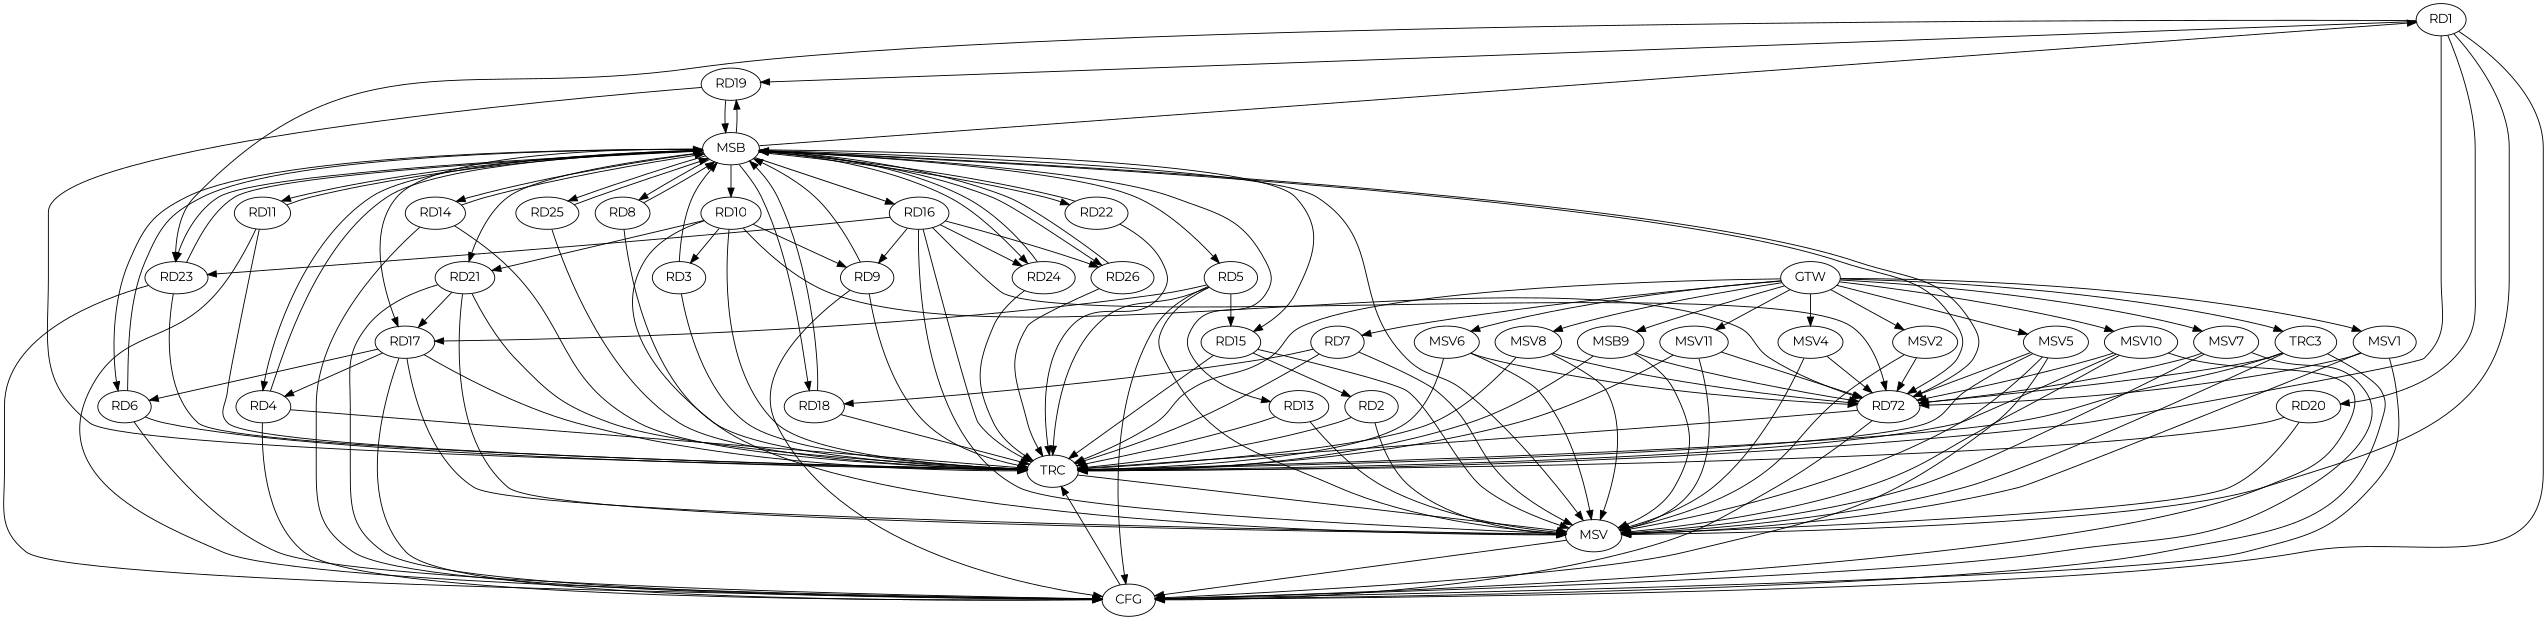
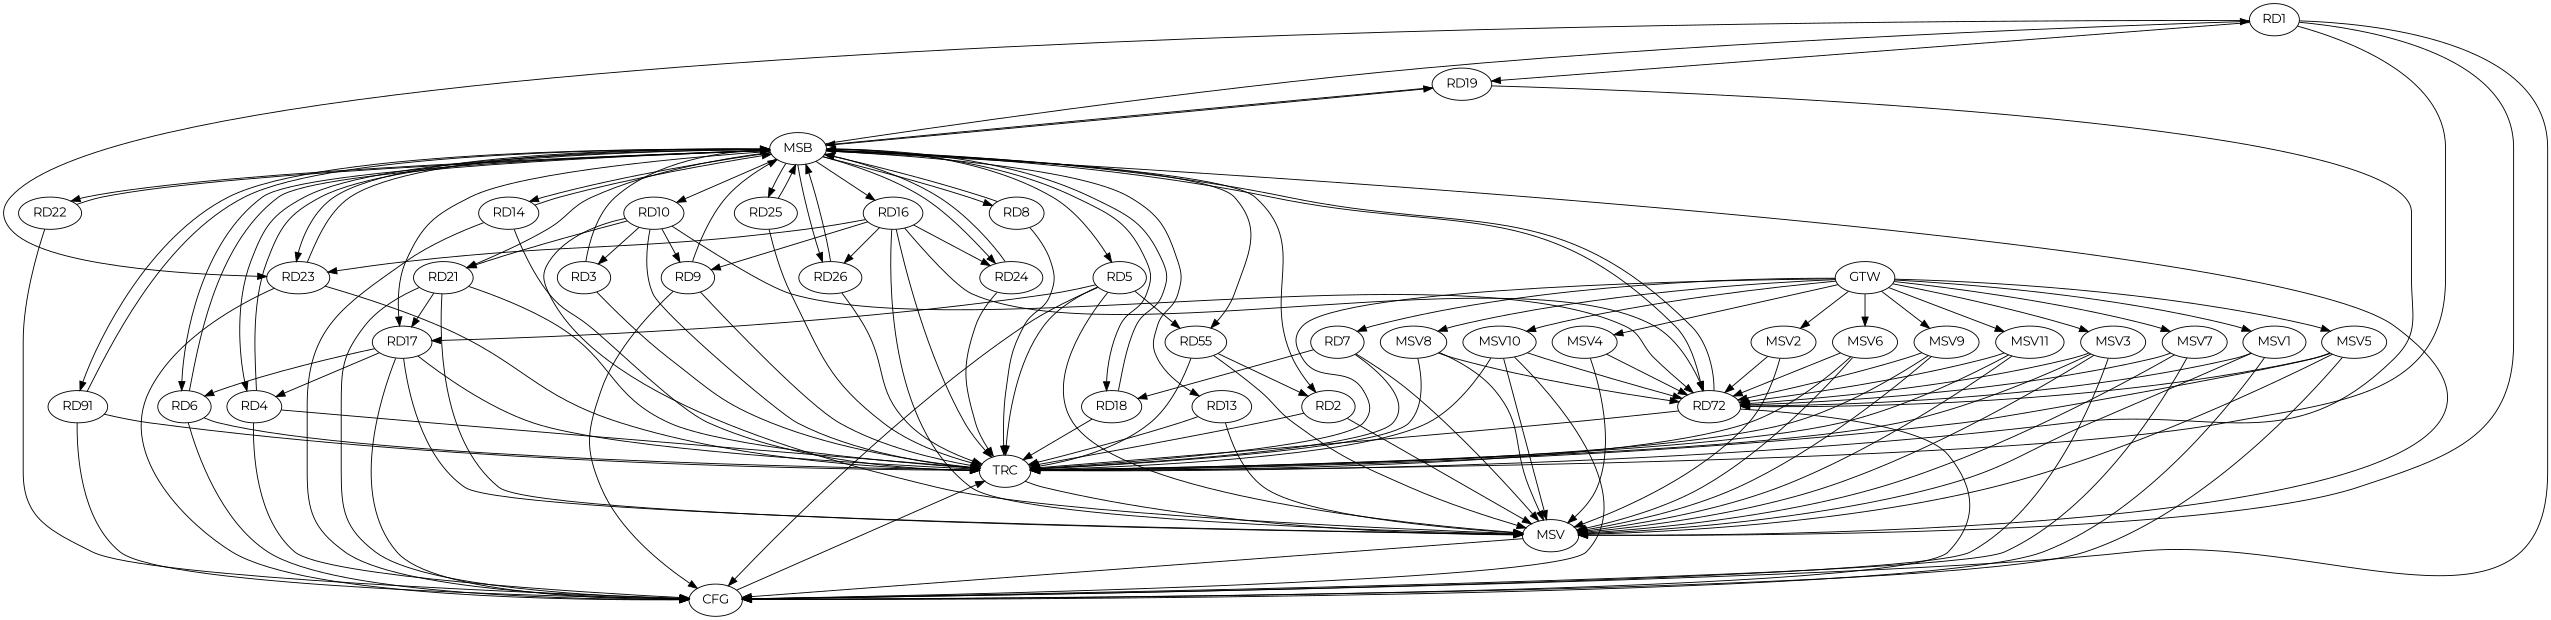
none -> (1263, 206)
(262, 213) -> (78, 407)
(1072, 325) -> (112, 557)
(1231, 342) -> (1196, 342)
(1611, 342) -> (1947, 342)
(2306, 342) -> (2113, 342)
(2309, 407) -> none
